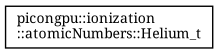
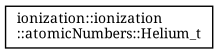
(109, 27) -> (109, 27)
